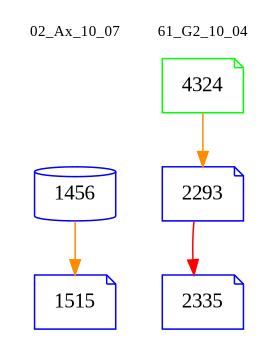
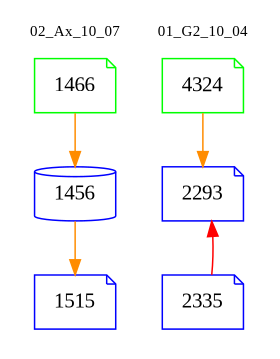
(204, 32) -> (204, 32)
none -> (75, 86)
(193, 241) -> (213, 256)
